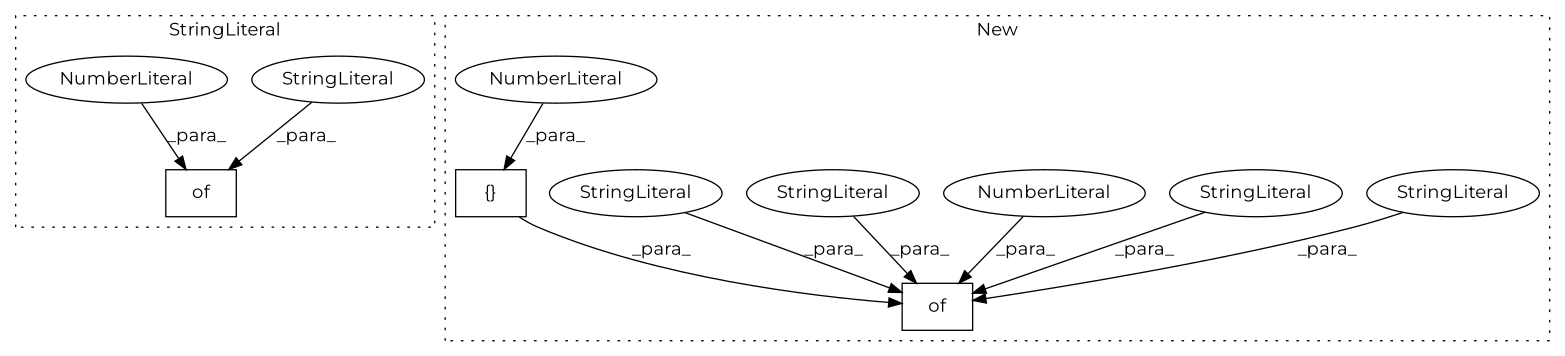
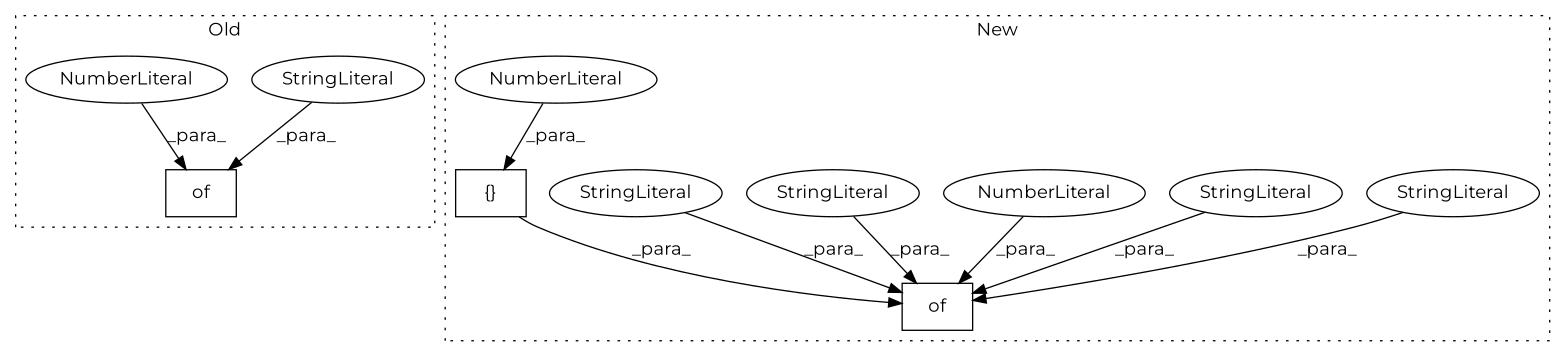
(225, 31) -> (225, 31)
